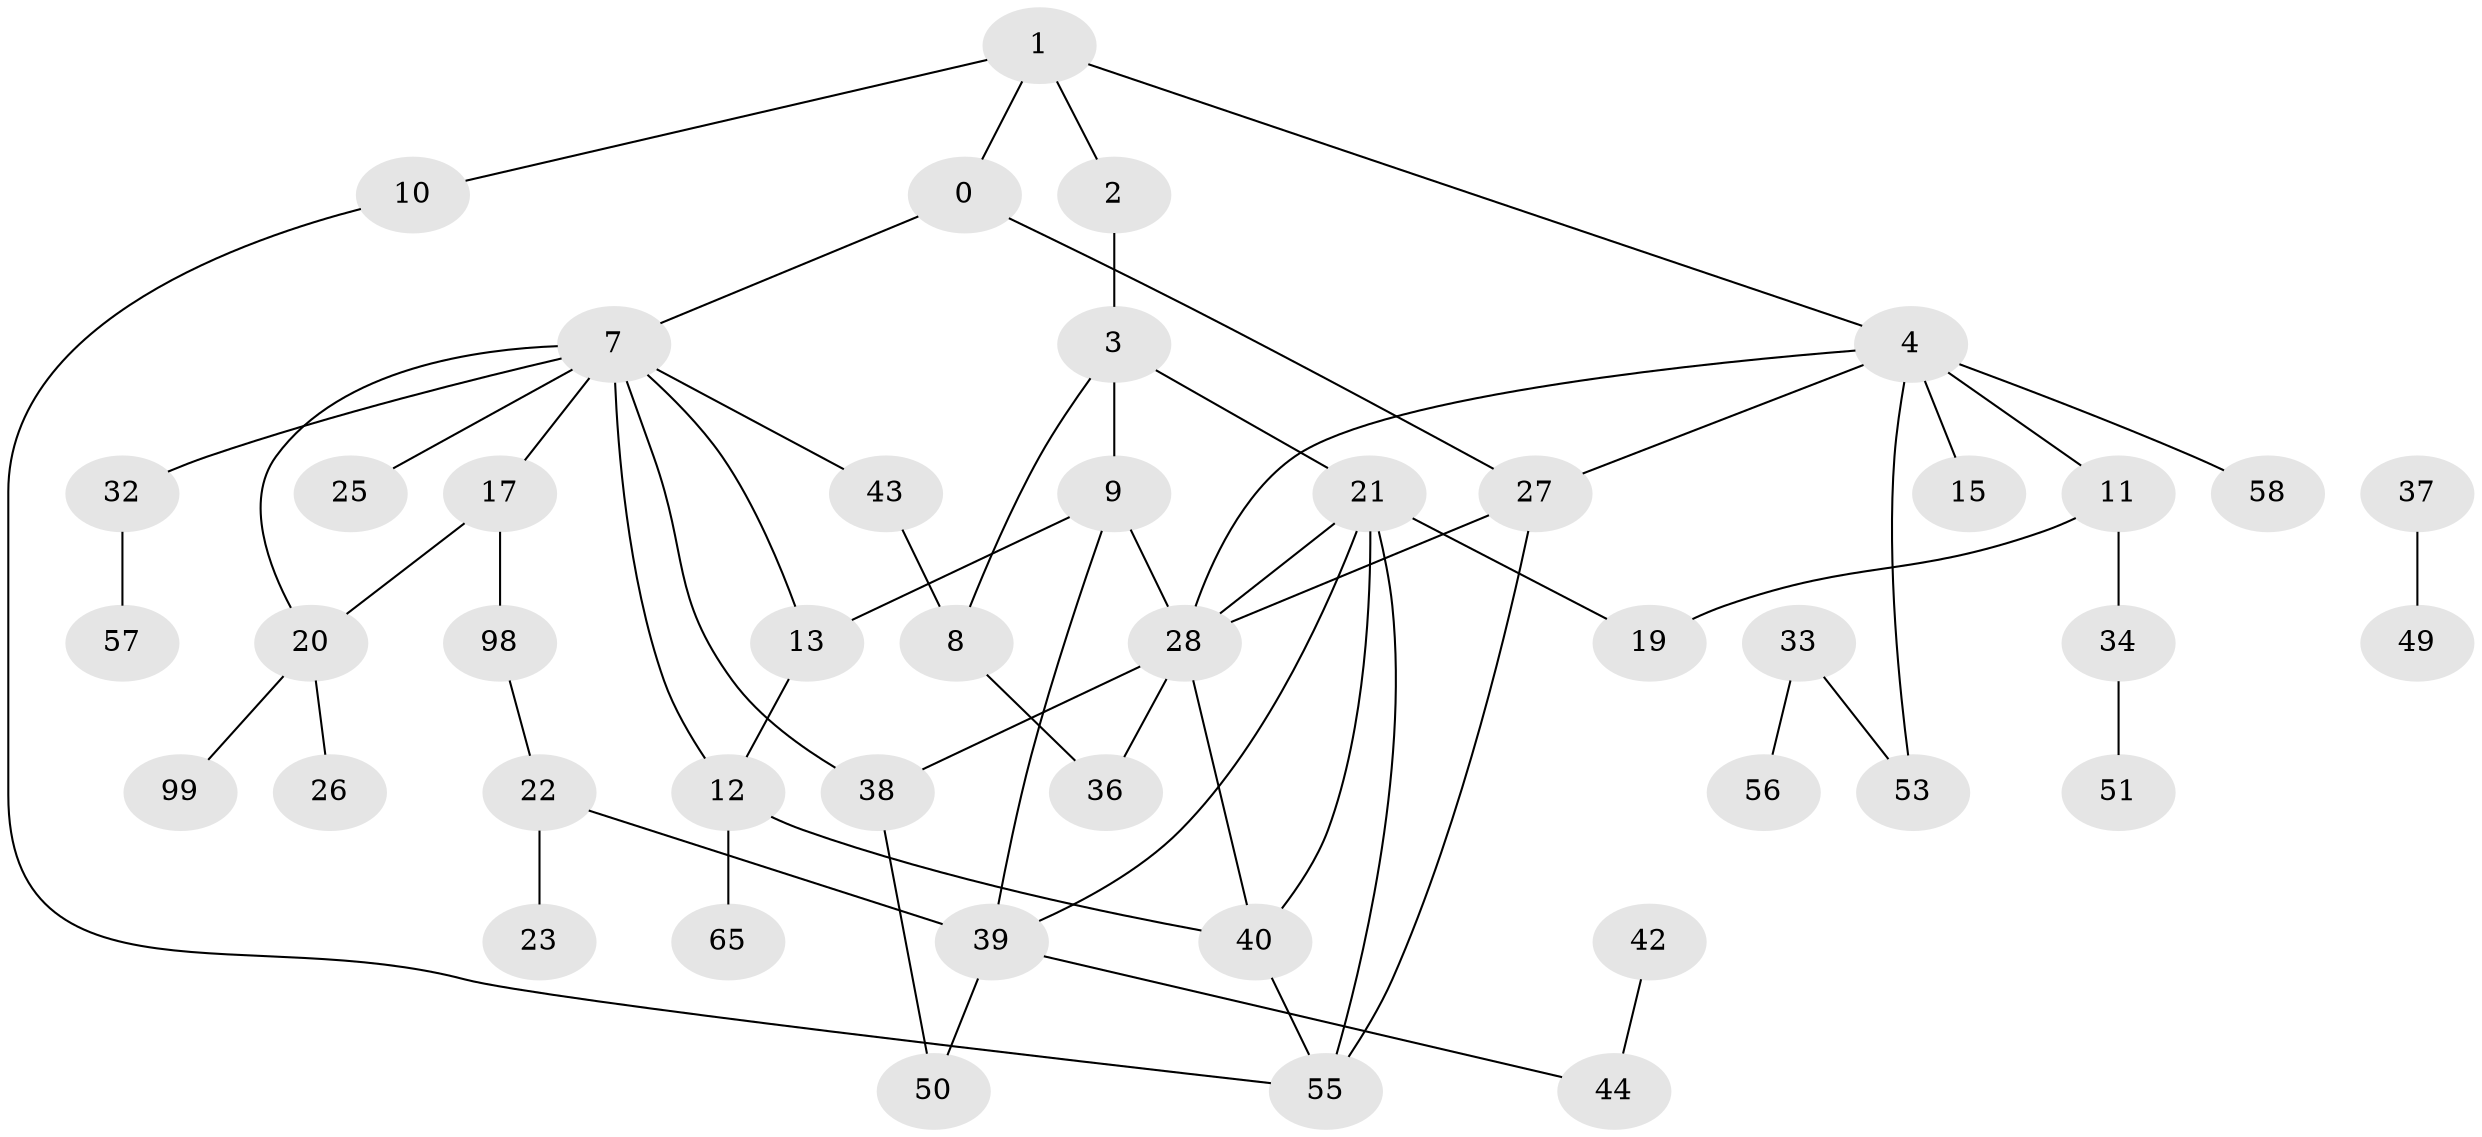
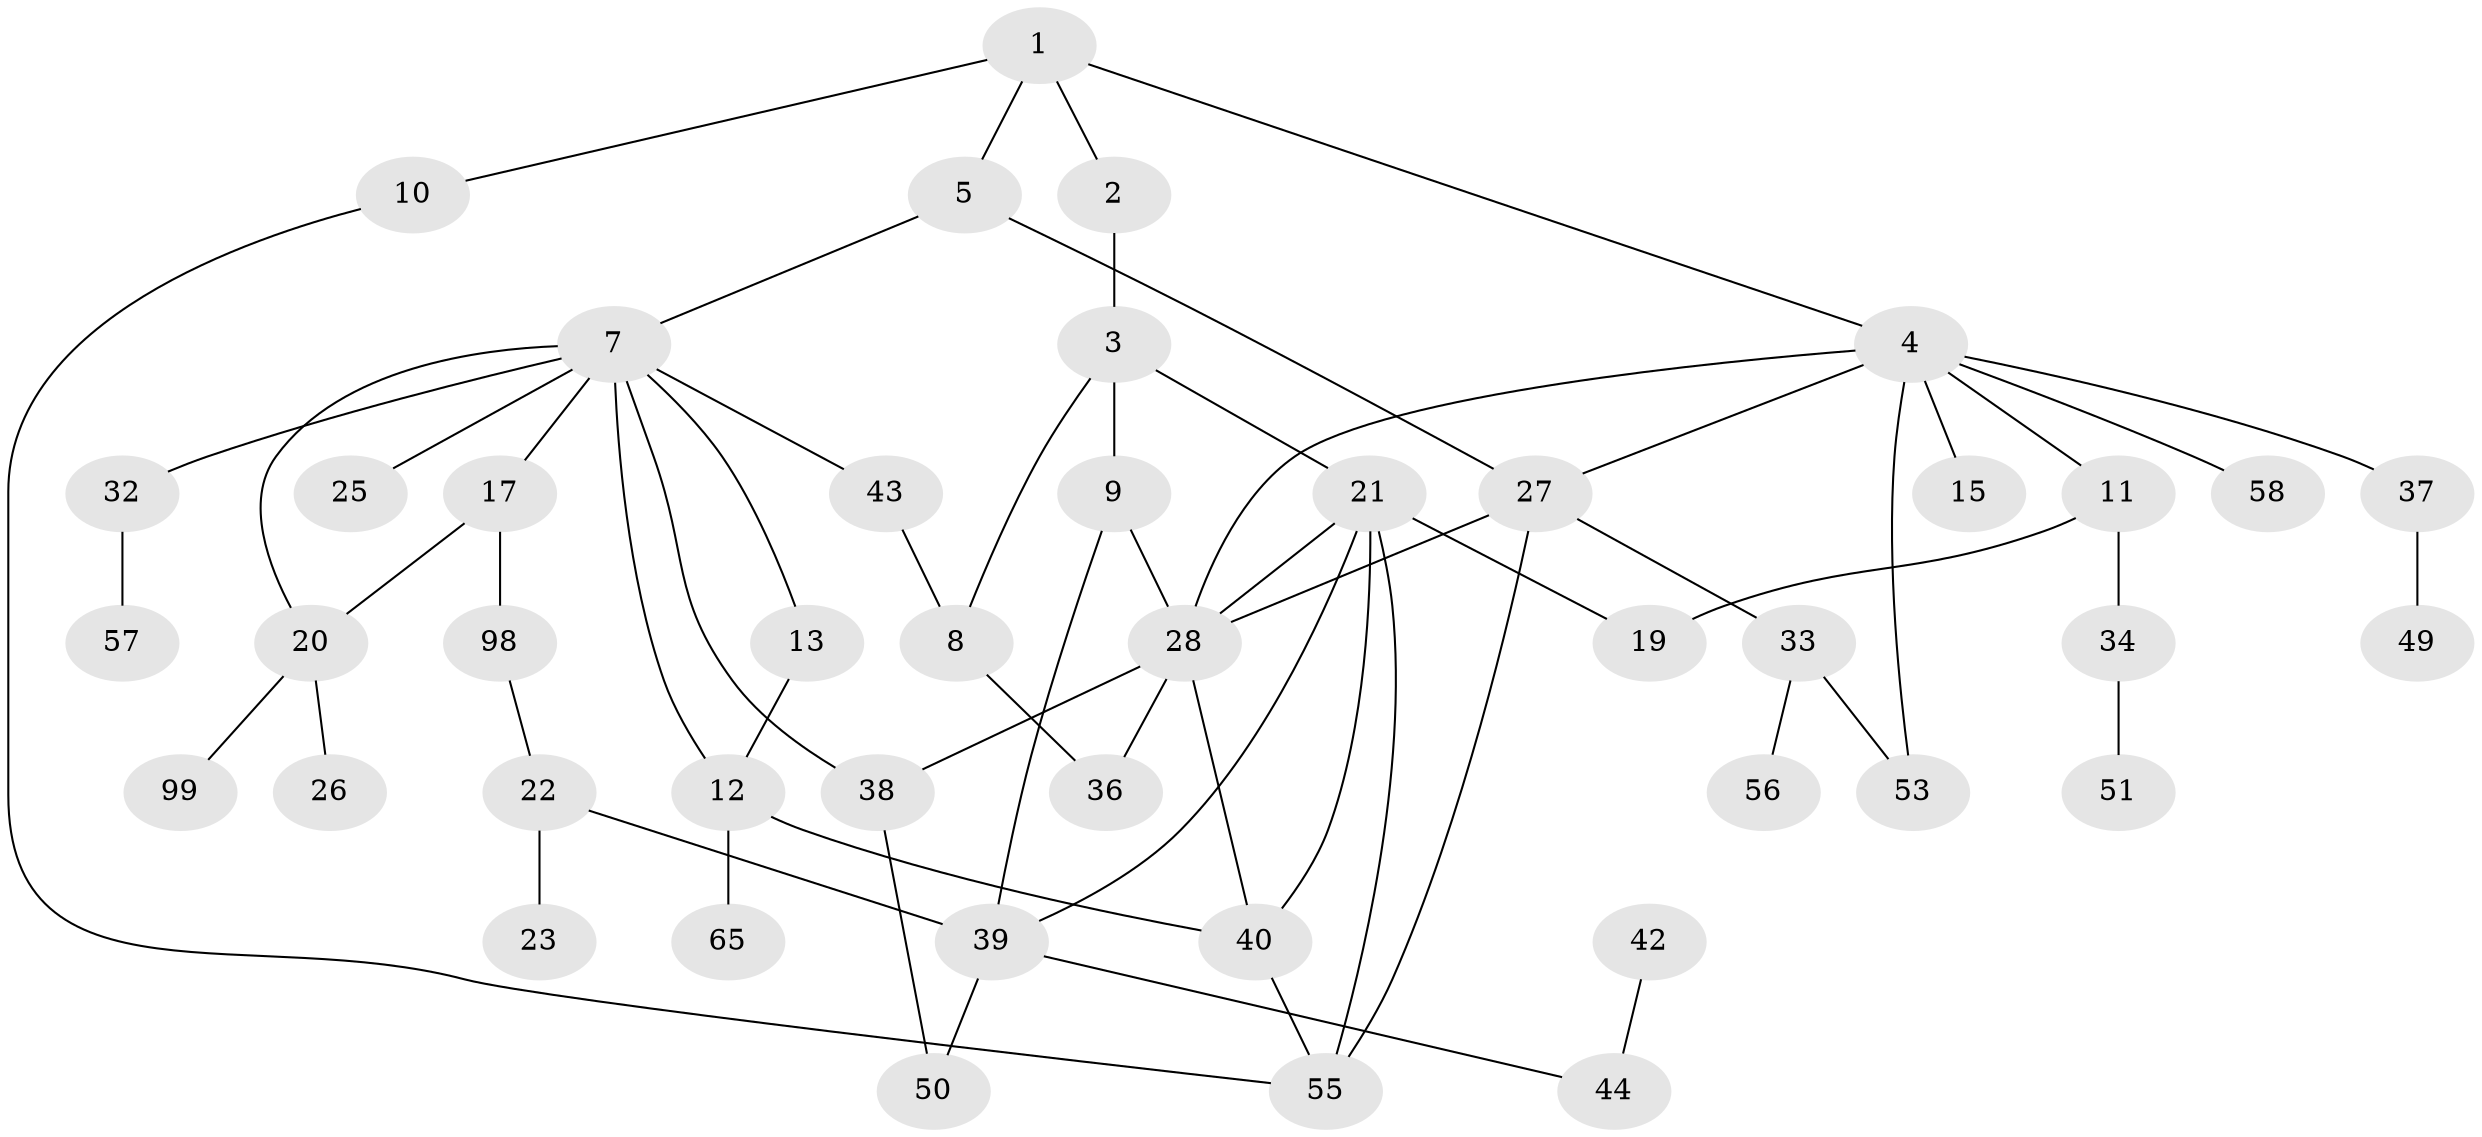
(965, 195) -> (965, 195)
none -> (2172, 404)
none -> (1667, 568)
(961, 569) -> none
